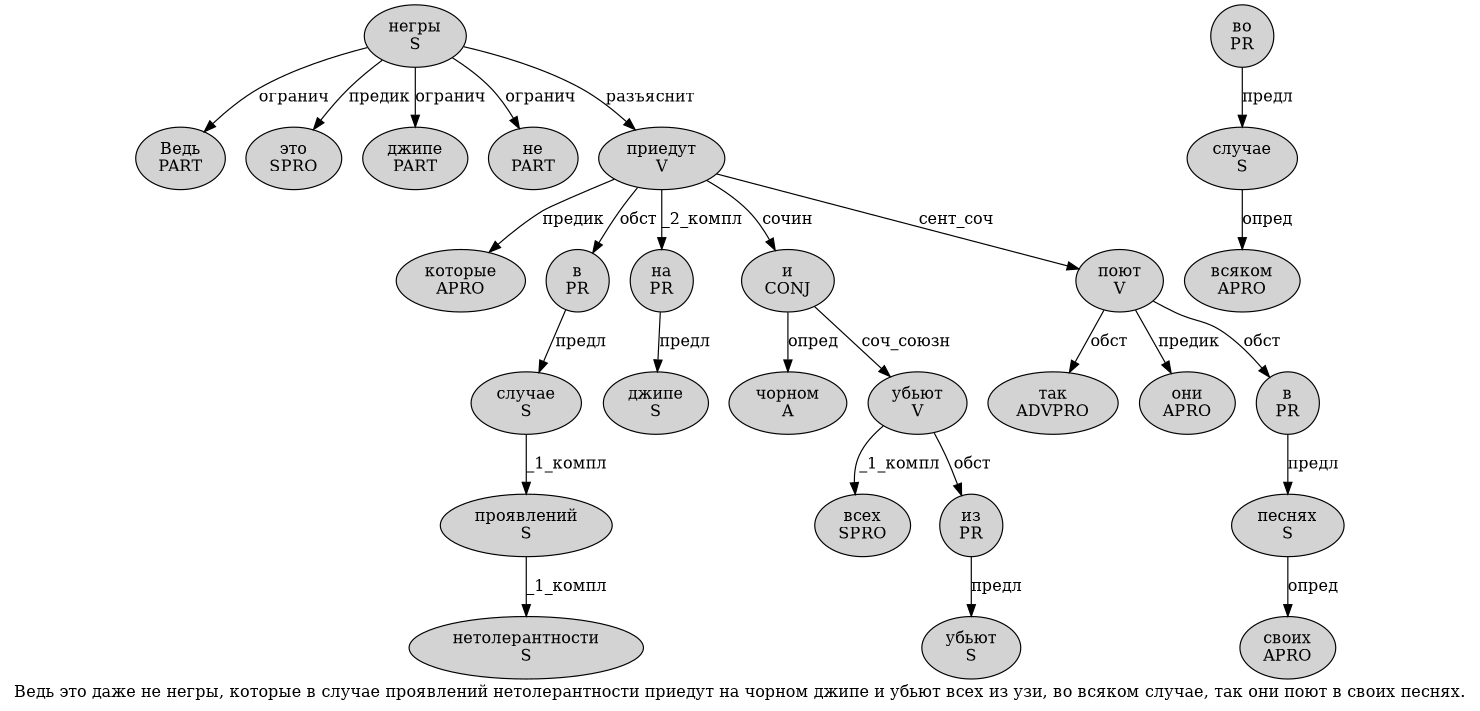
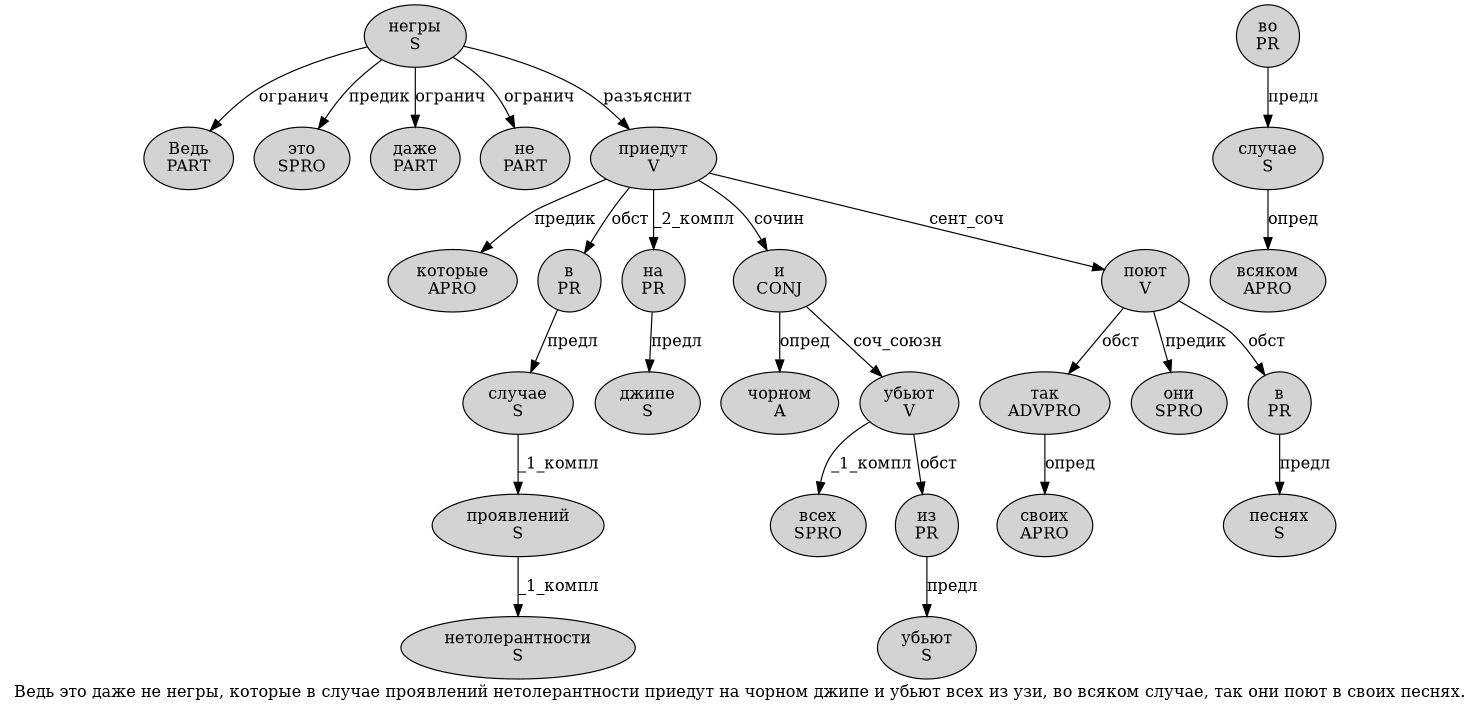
(415, 158) -> (415, 158)
(1187, 403) -> (1179, 403)
(1288, 581) -> (1045, 458)
